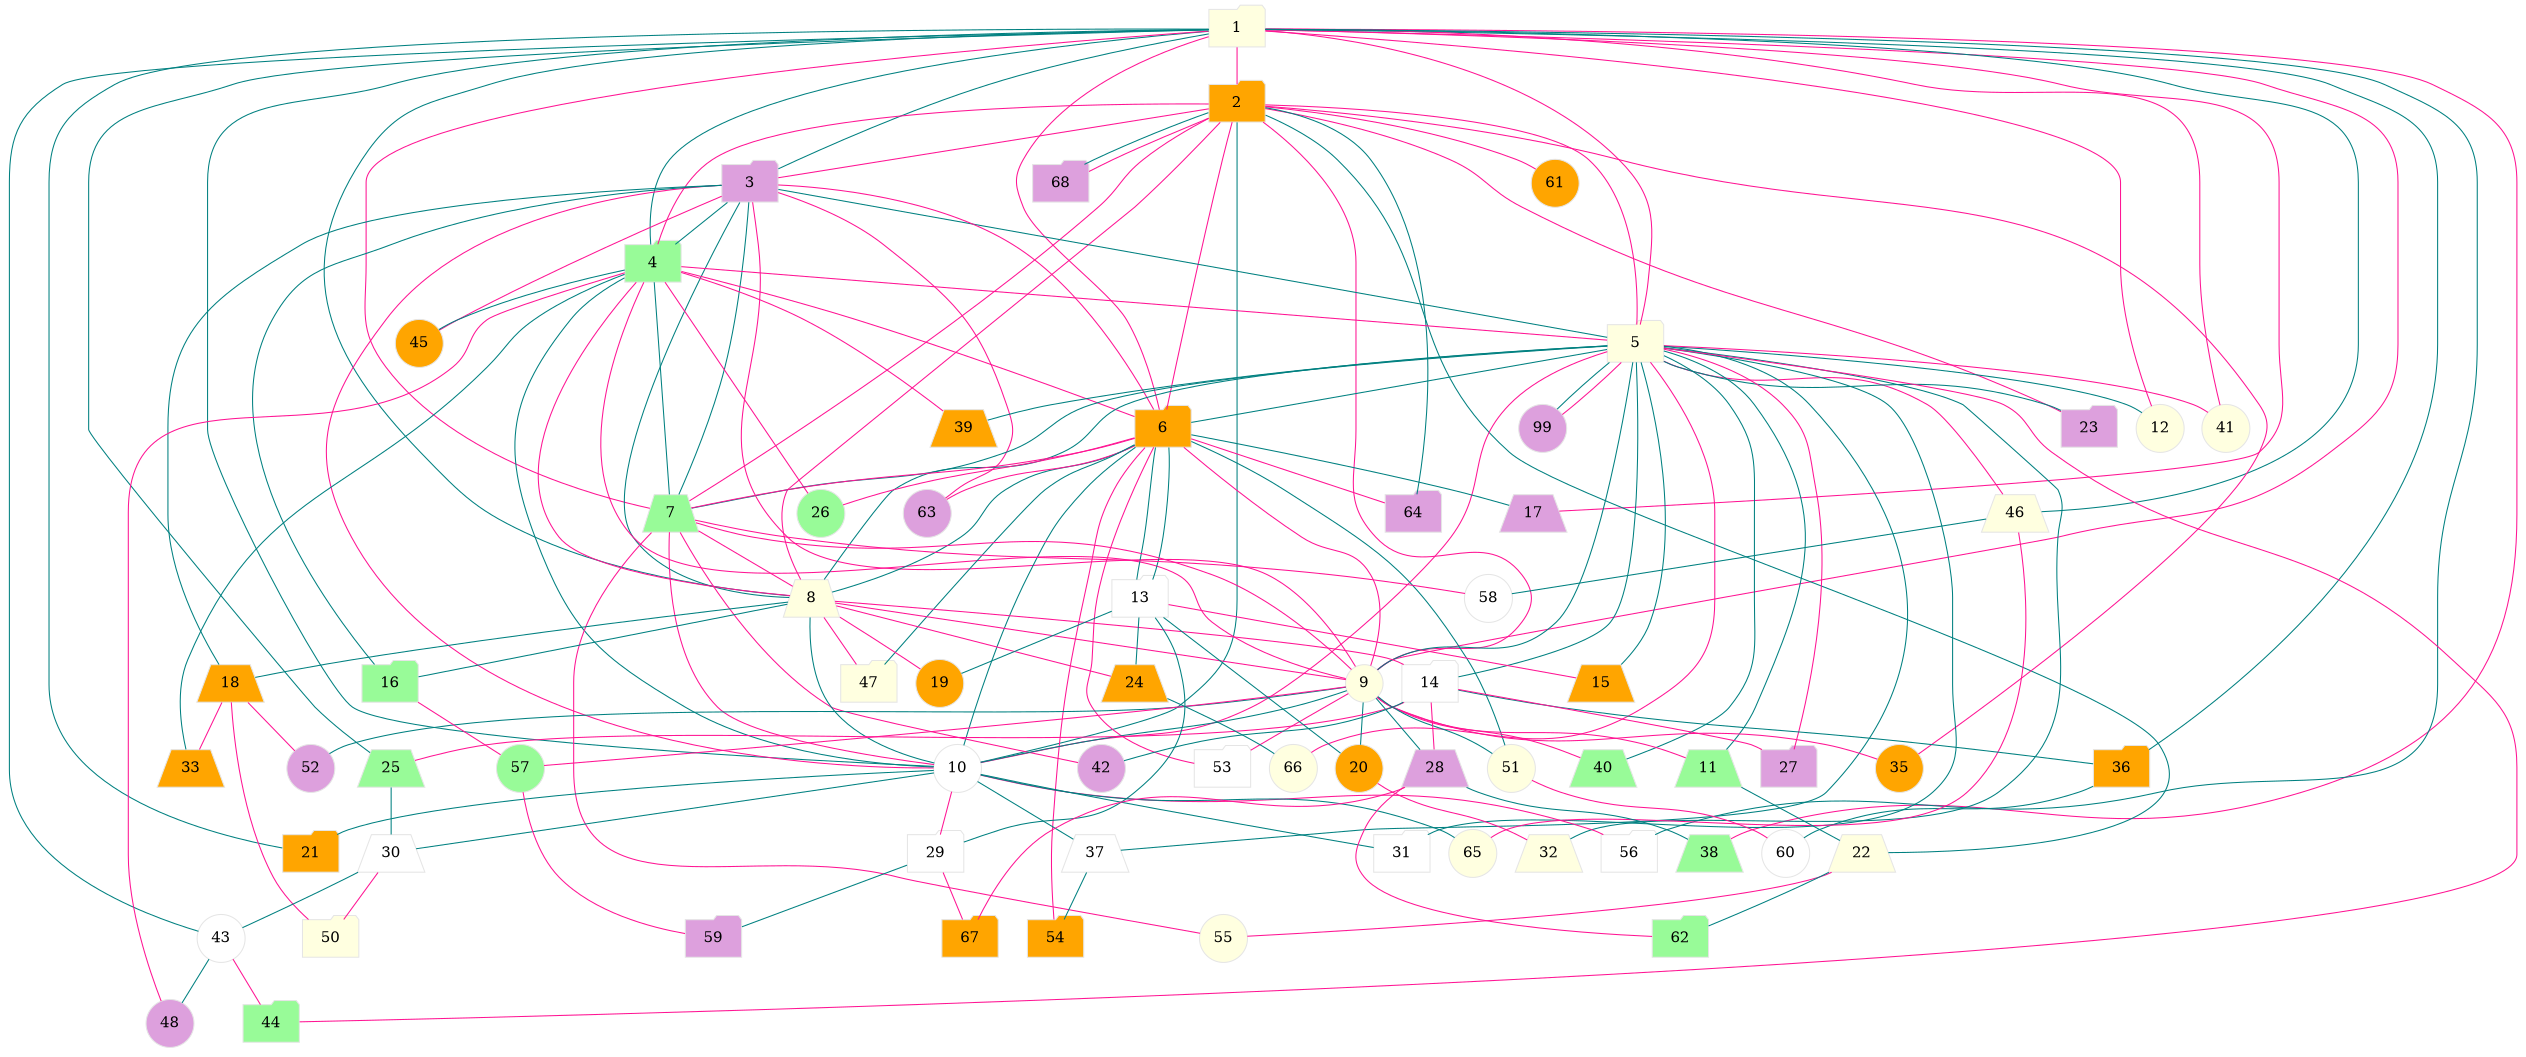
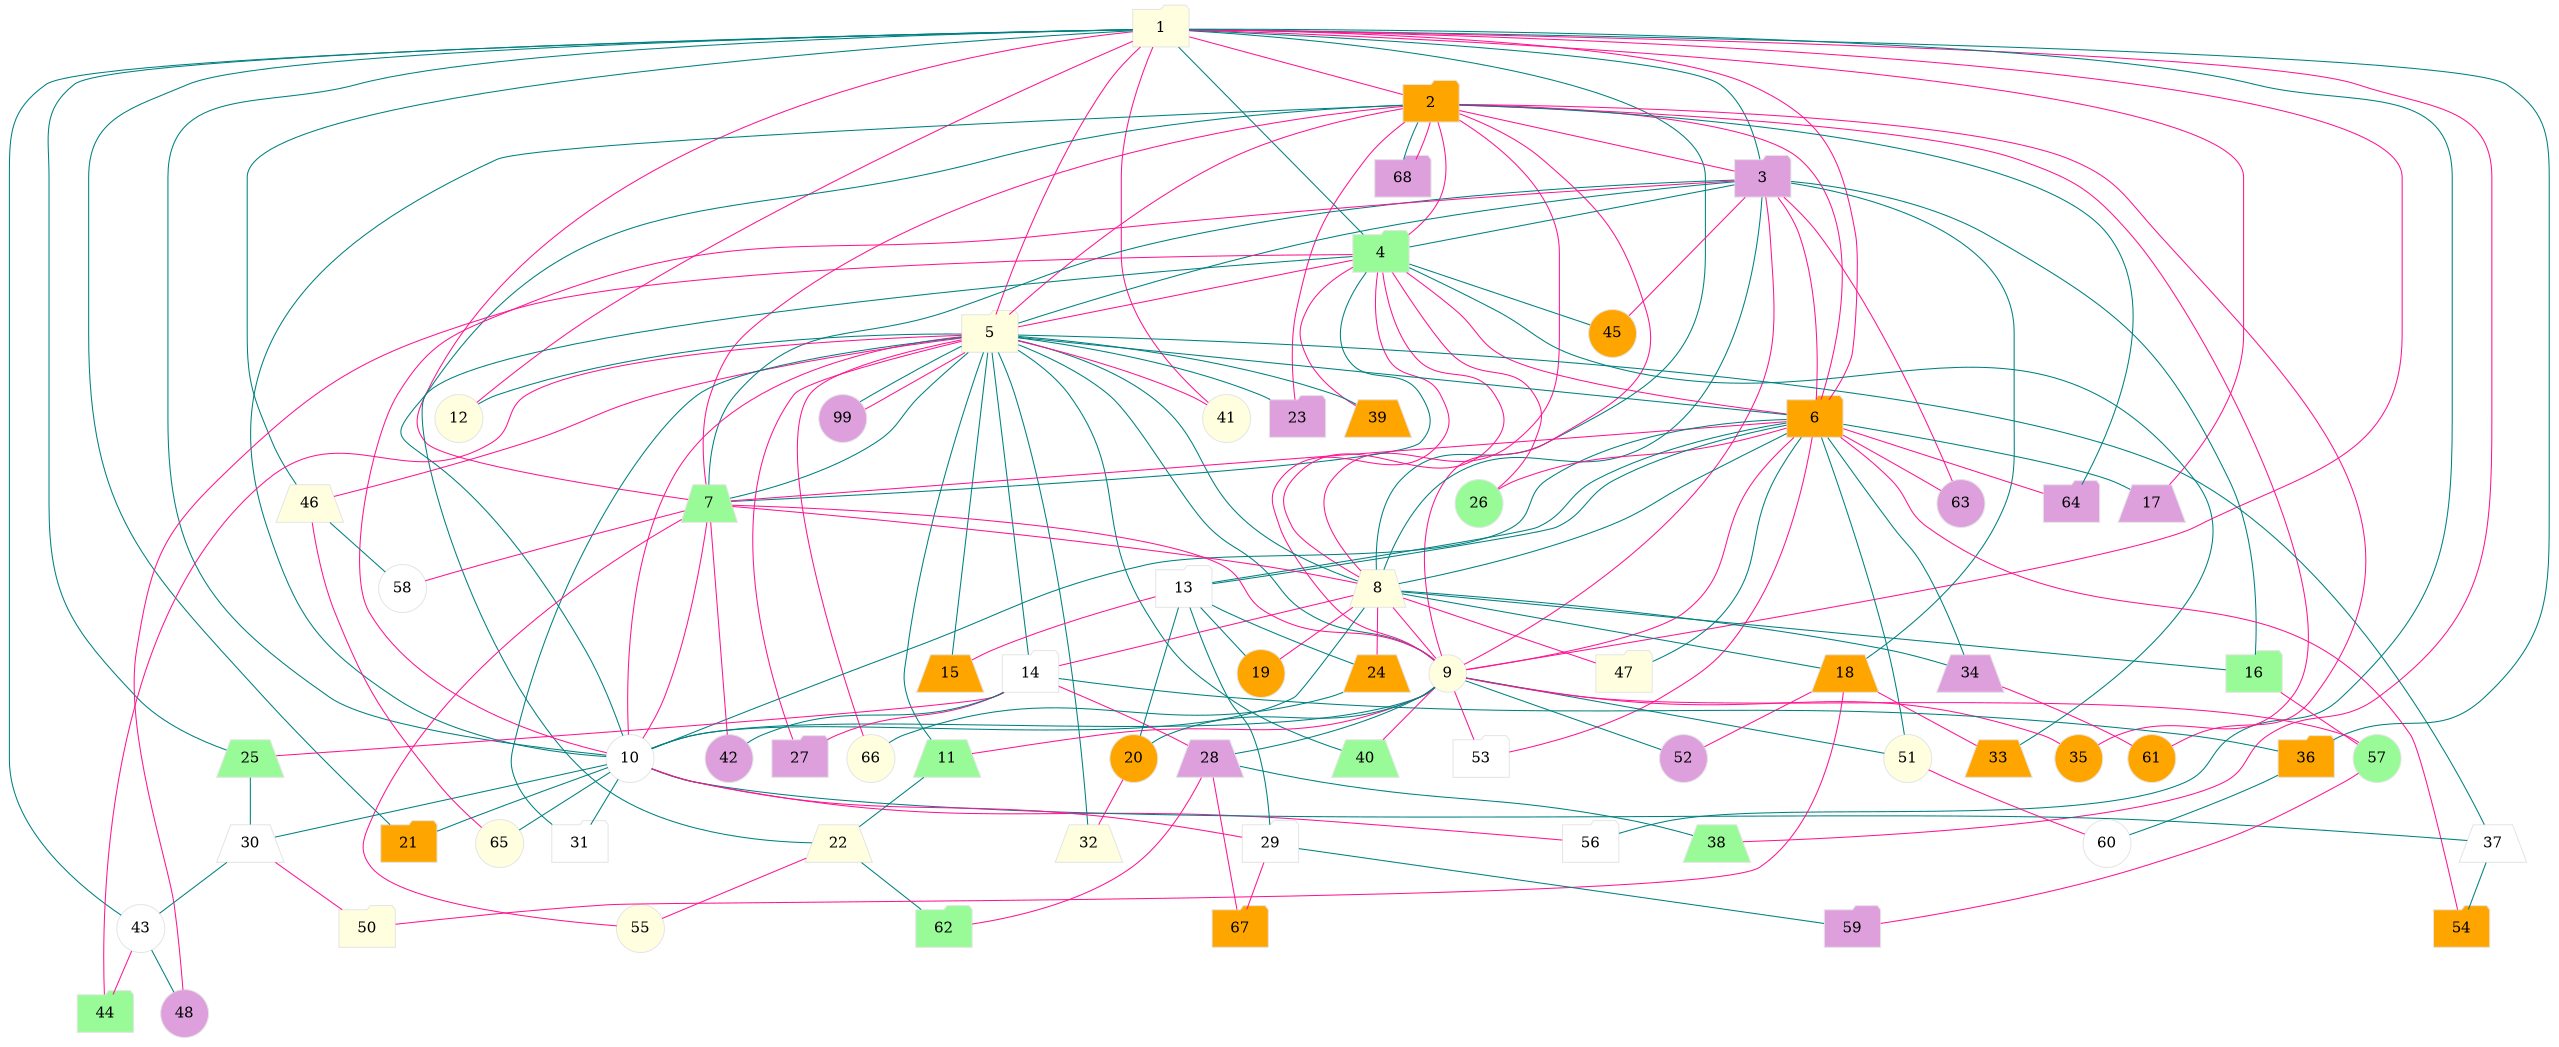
none -> (1970, 674)
